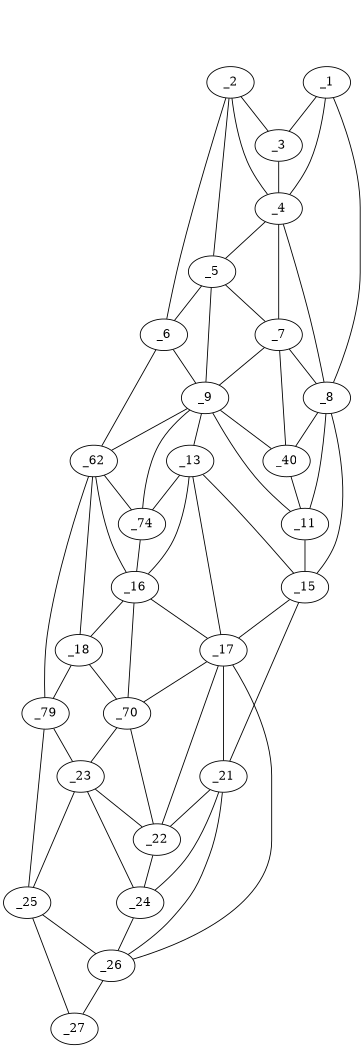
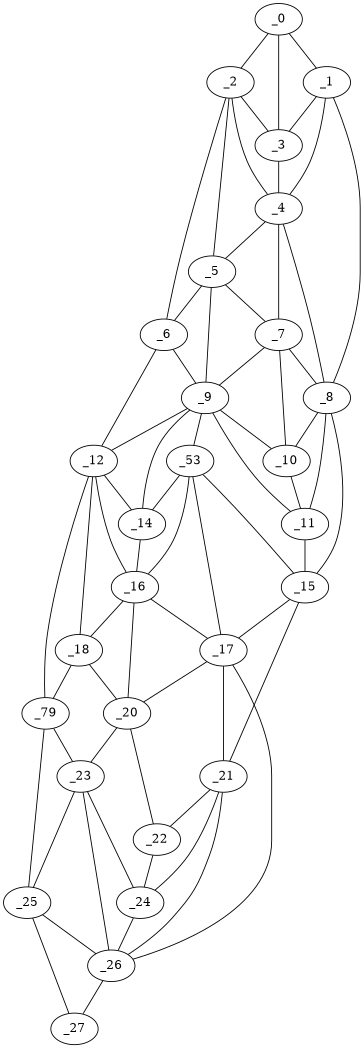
none -> (279, 19)
(94, 461) -> (94, 461)
(190, 461) -> (190, 461)
(287, 461) -> (287, 461)
(142, 524) -> (142, 524)
(127, 713) -> (127, 713)
(190, 745) -> none
(119, 808) -> (96, 871)
